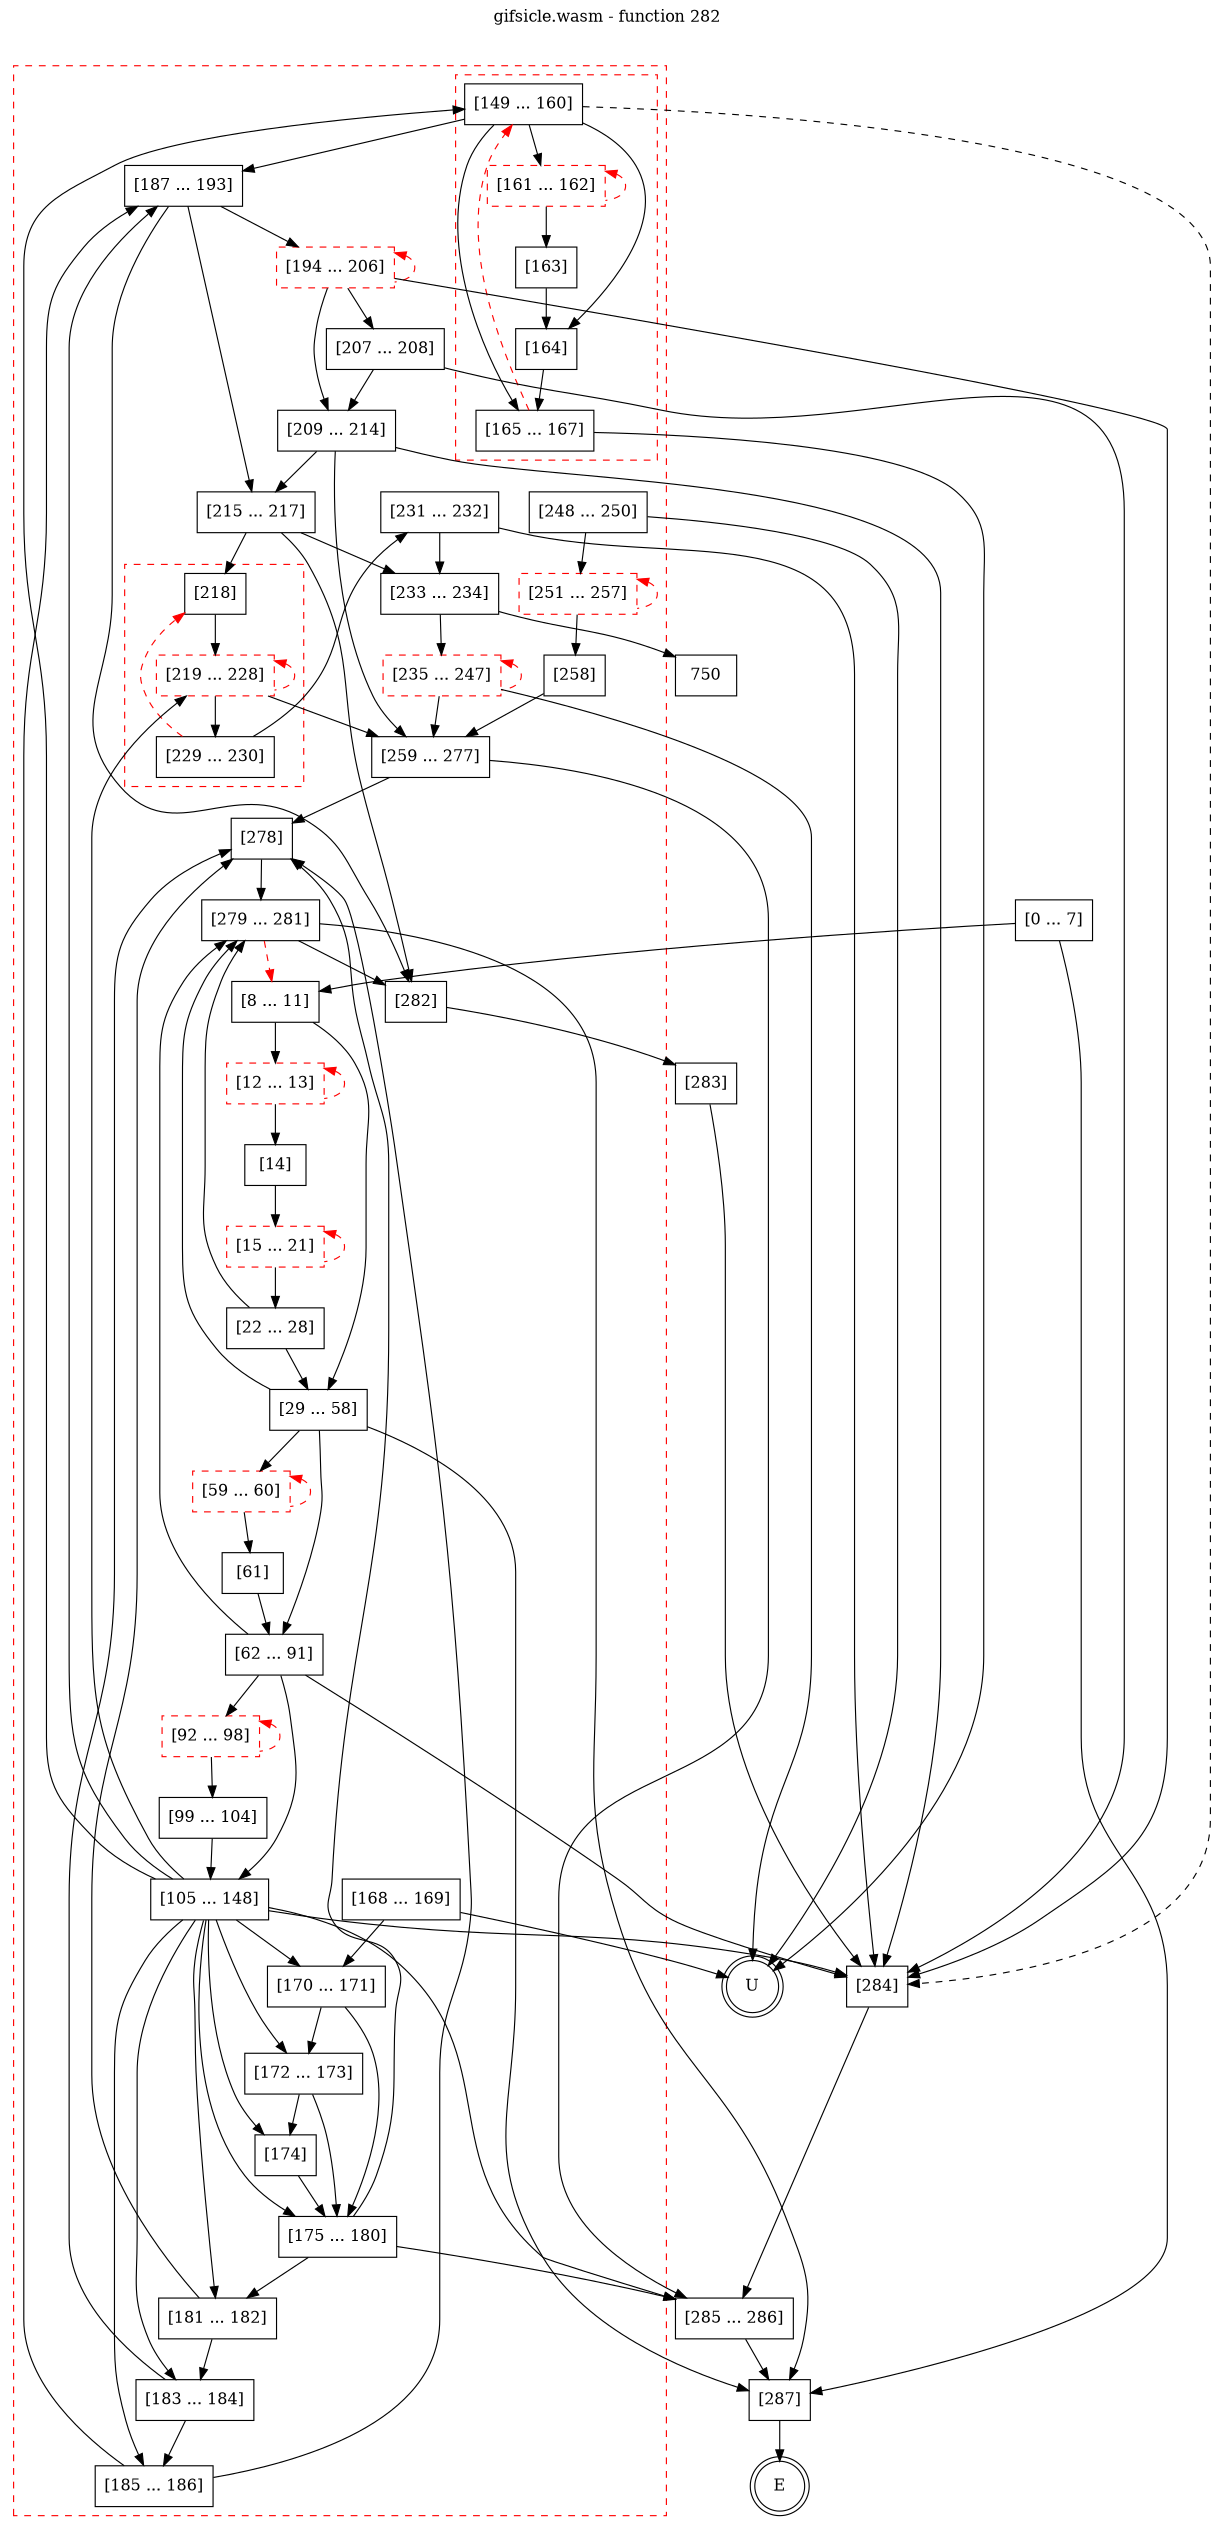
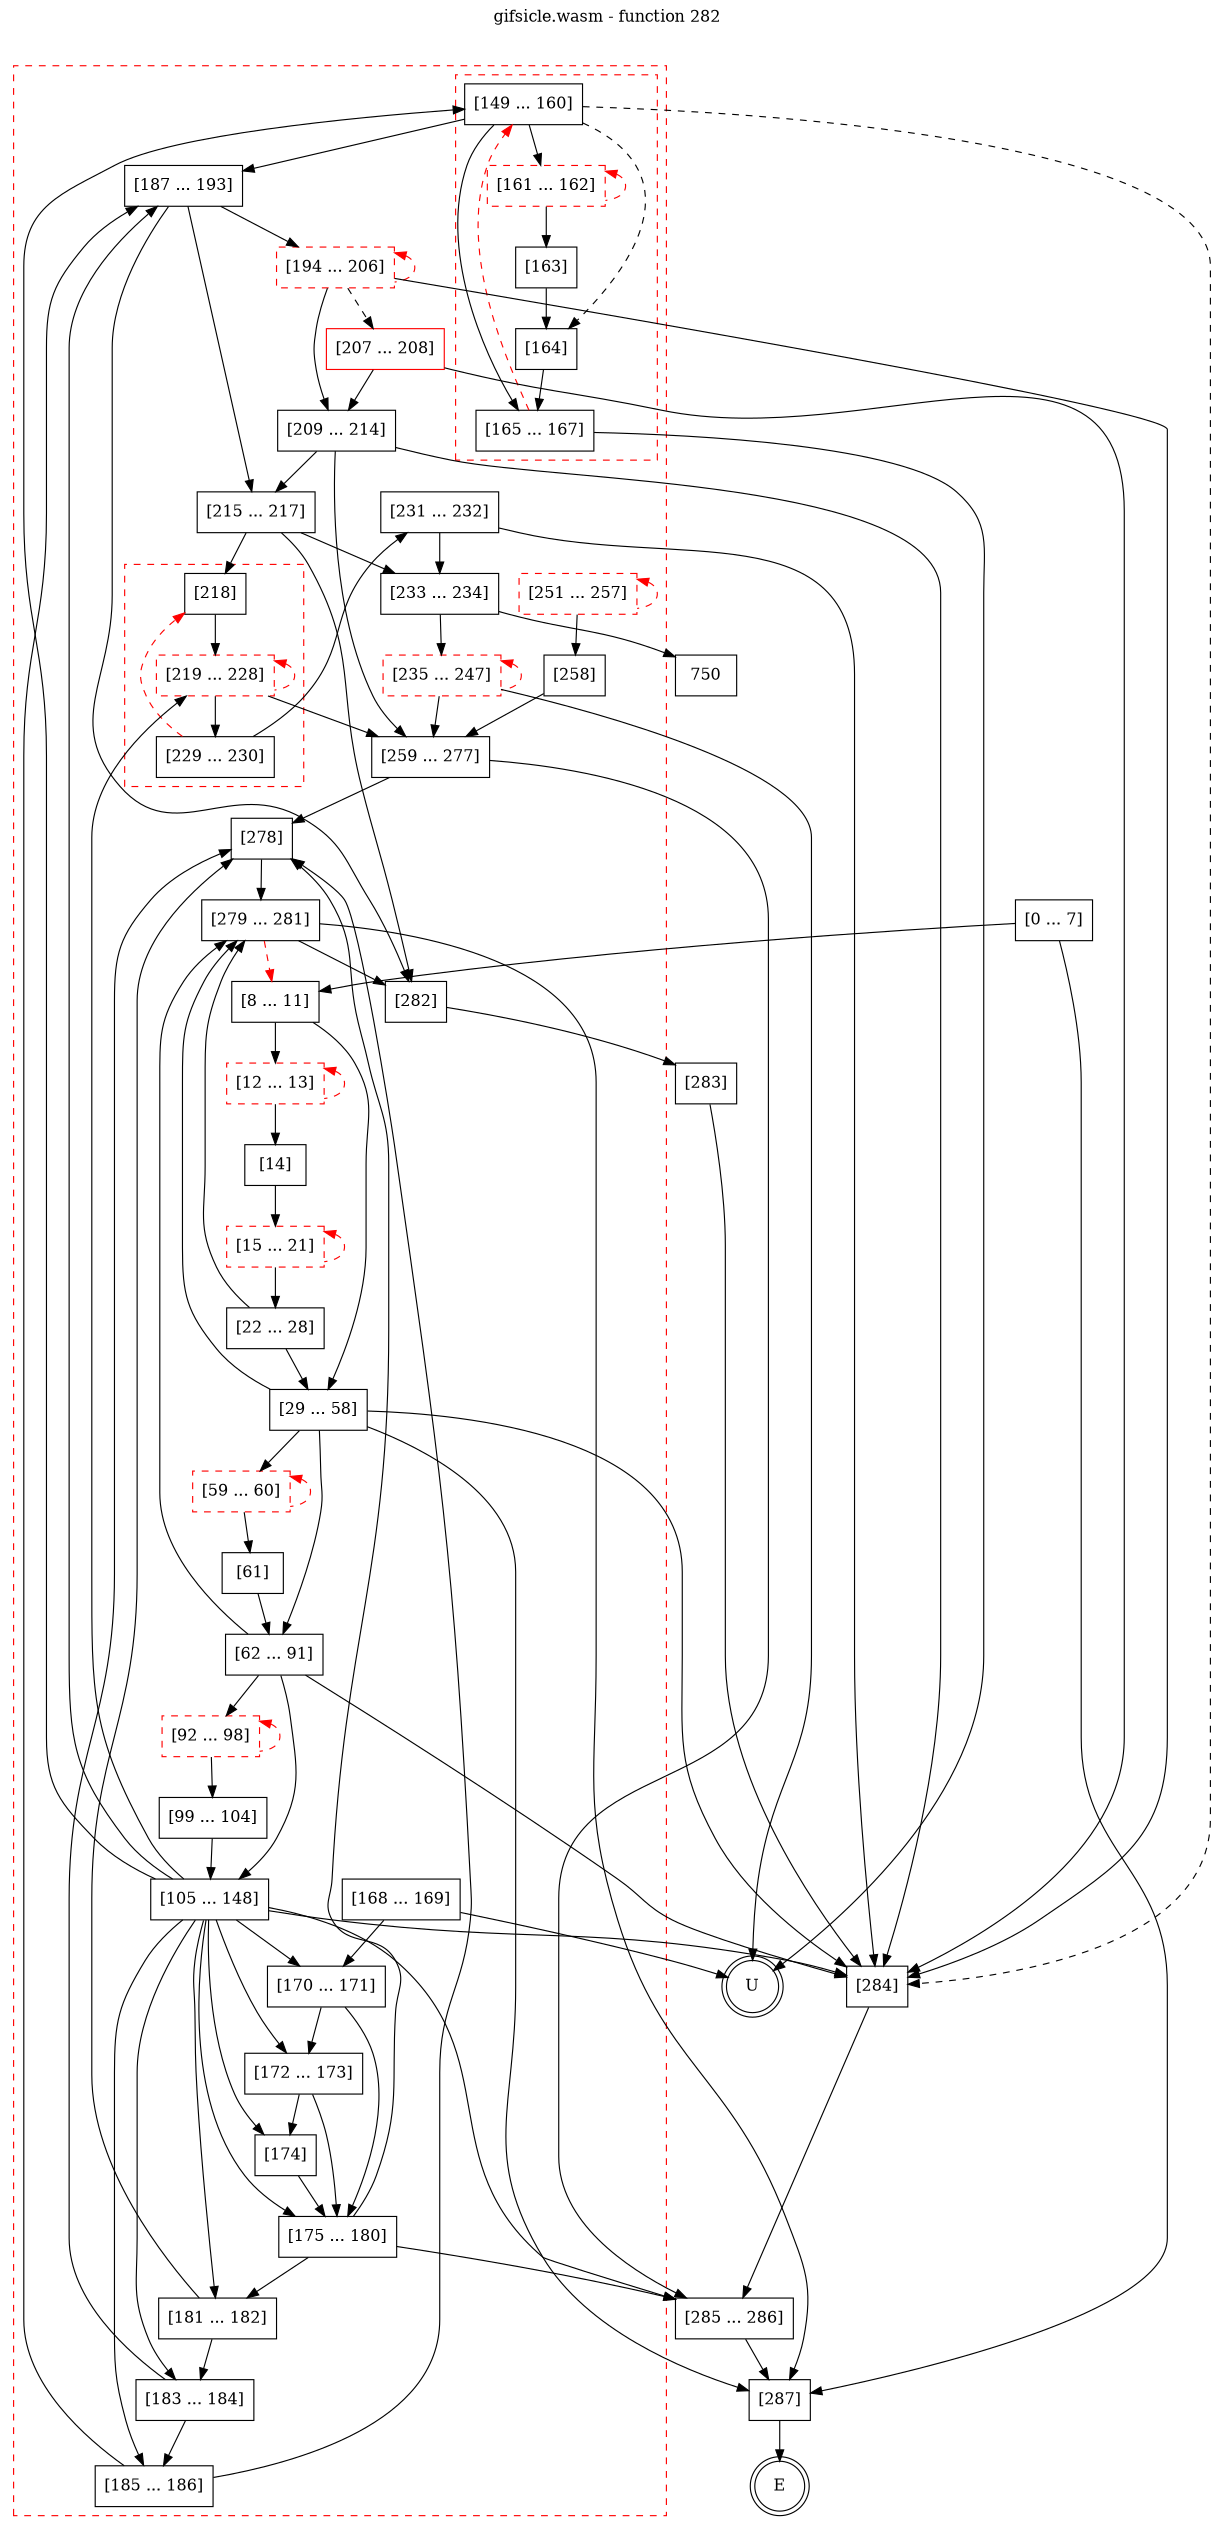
(643, 218) -> (643, 218)
(357, 303) -> (357, 303)
(385, 349) -> (385, 349)
(588, 512) -> none
none -> (682, 1601)
